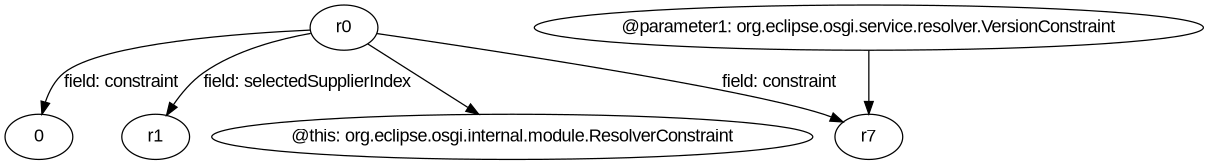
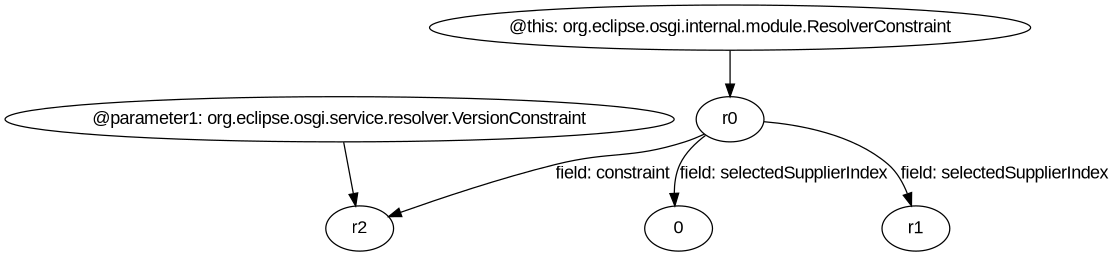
(418, 76) -> (730, 67)
(121, 82) -> (784, 174)
(869, 137) -> (360, 229)
